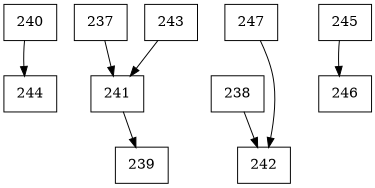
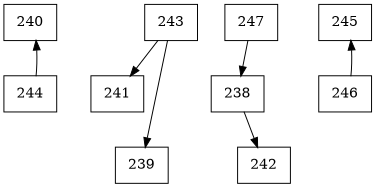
(101, 22) -> none
(24, 53) -> (37, 63)
(339, 53) -> (352, 63)
(274, 88) -> (245, 53)
(128, 125) -> (157, 89)
